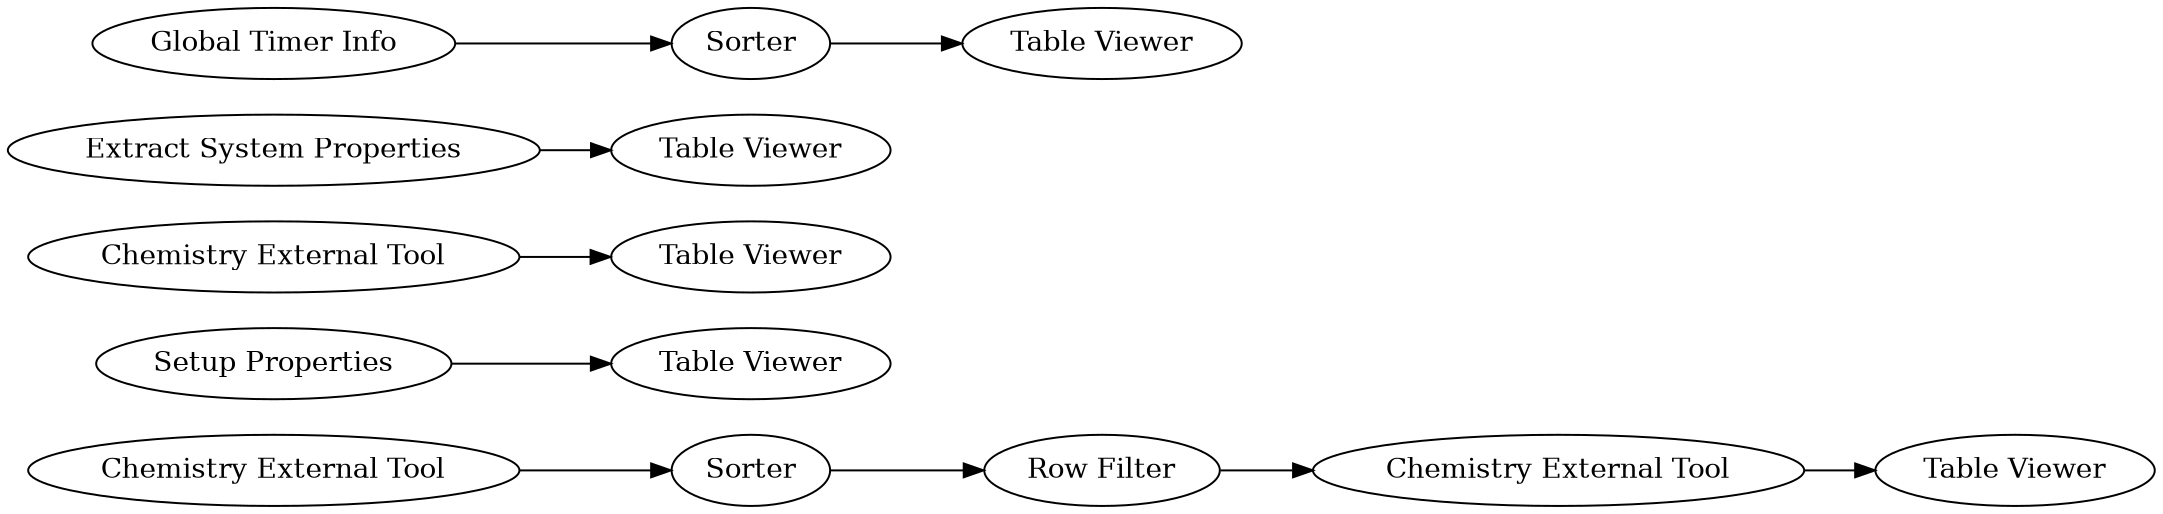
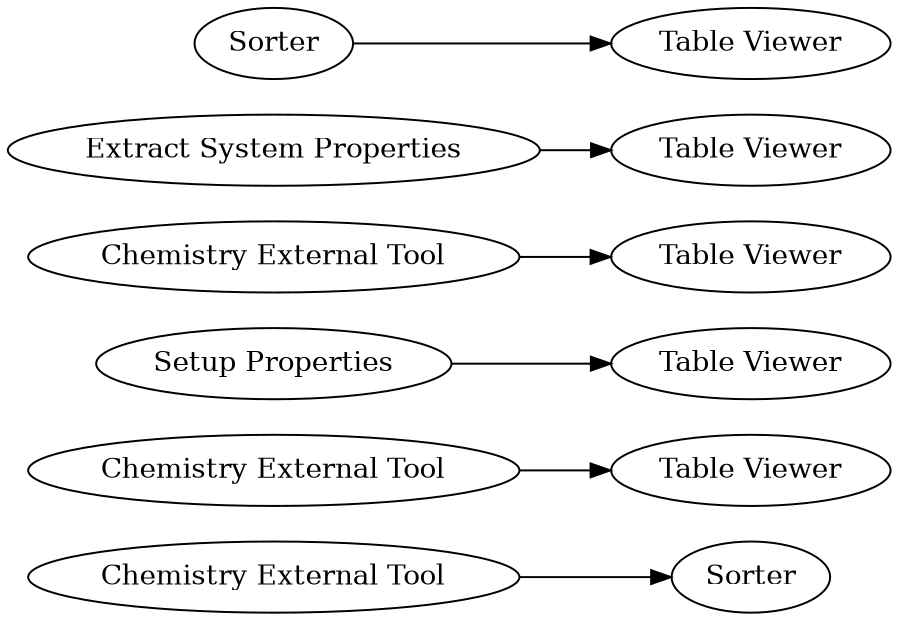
(274, 43) -> none
(1102, 470) -> none
